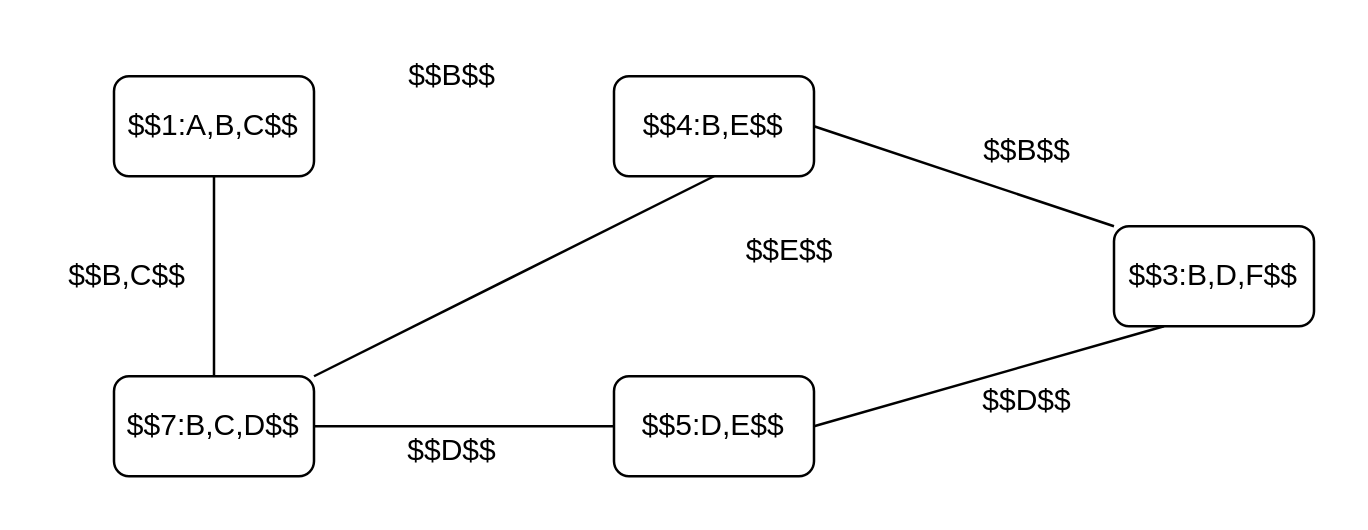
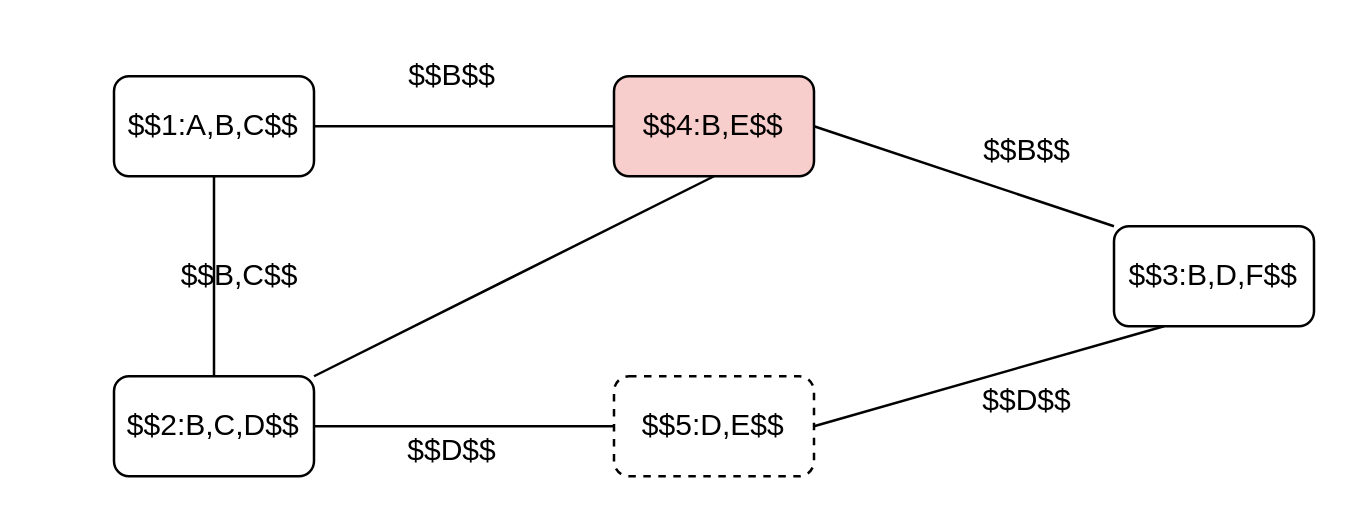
none -> (464, 126)
(714, 126) -> (714, 126)
(789, 251) -> none
(126, 276) -> (239, 276)
(214, 426) -> (214, 426)
(714, 426) -> (714, 426)
